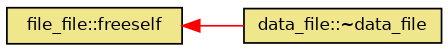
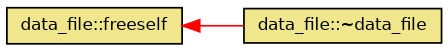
(94, 26) -> (94, 26)
